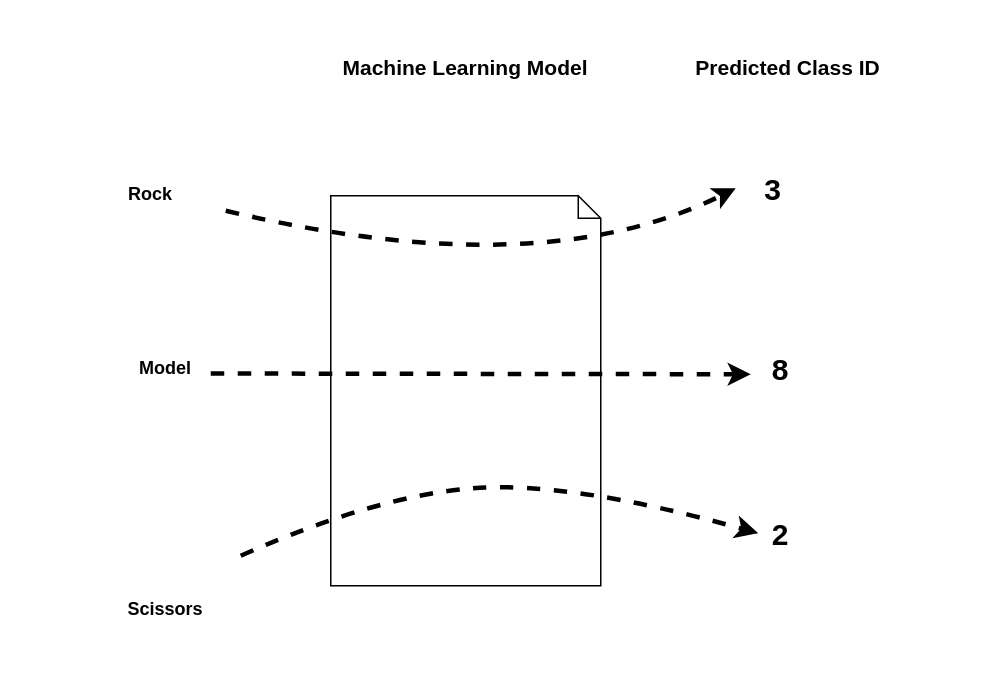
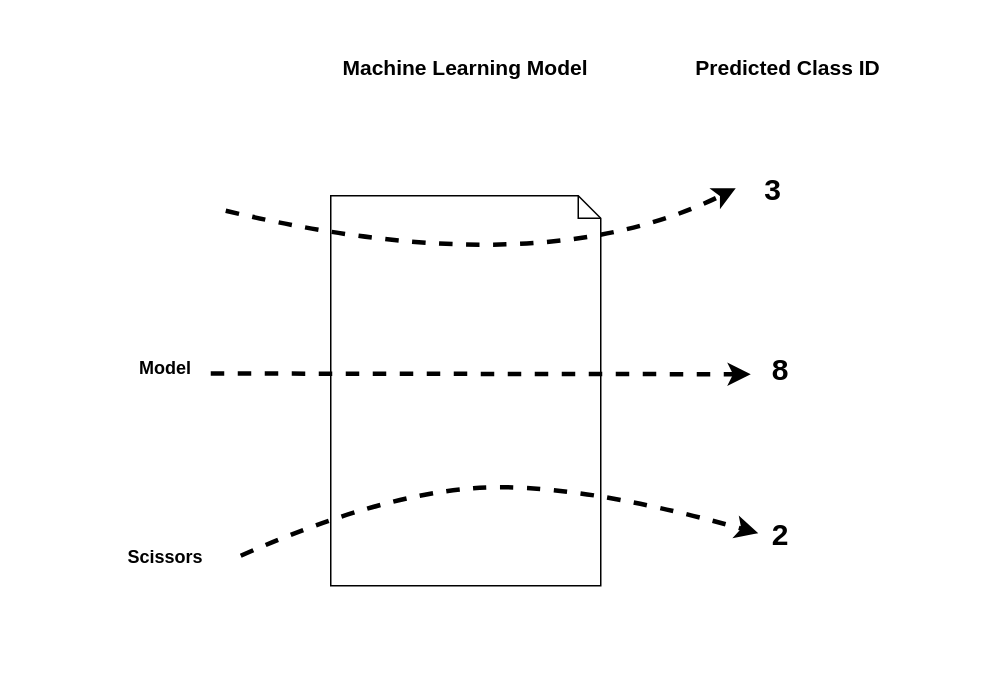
(151, 188) -> none
(166, 604) -> (166, 551)
